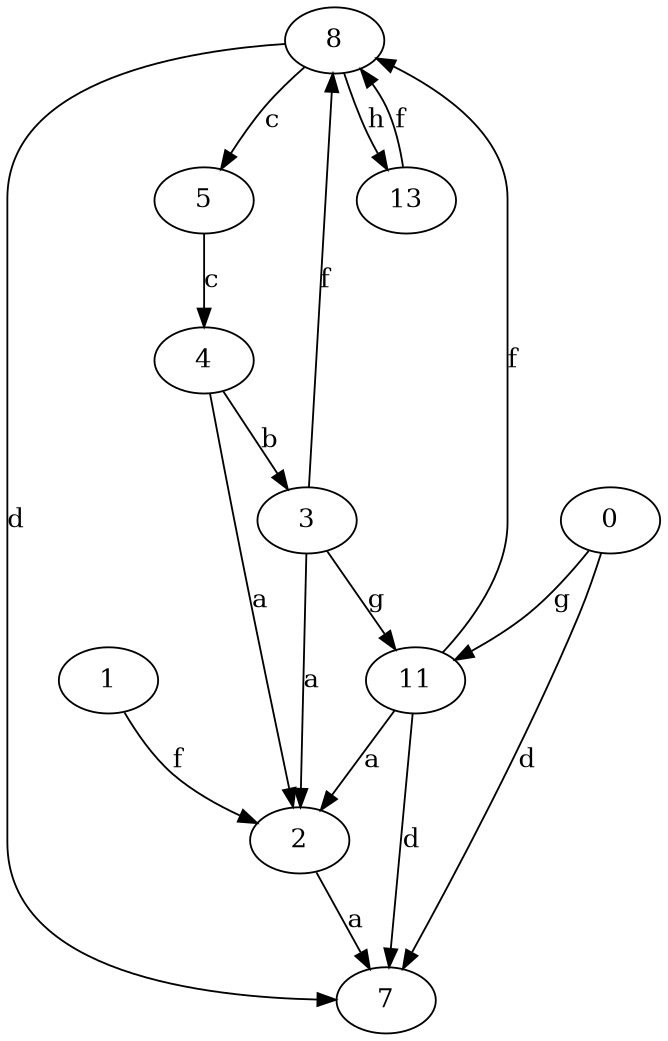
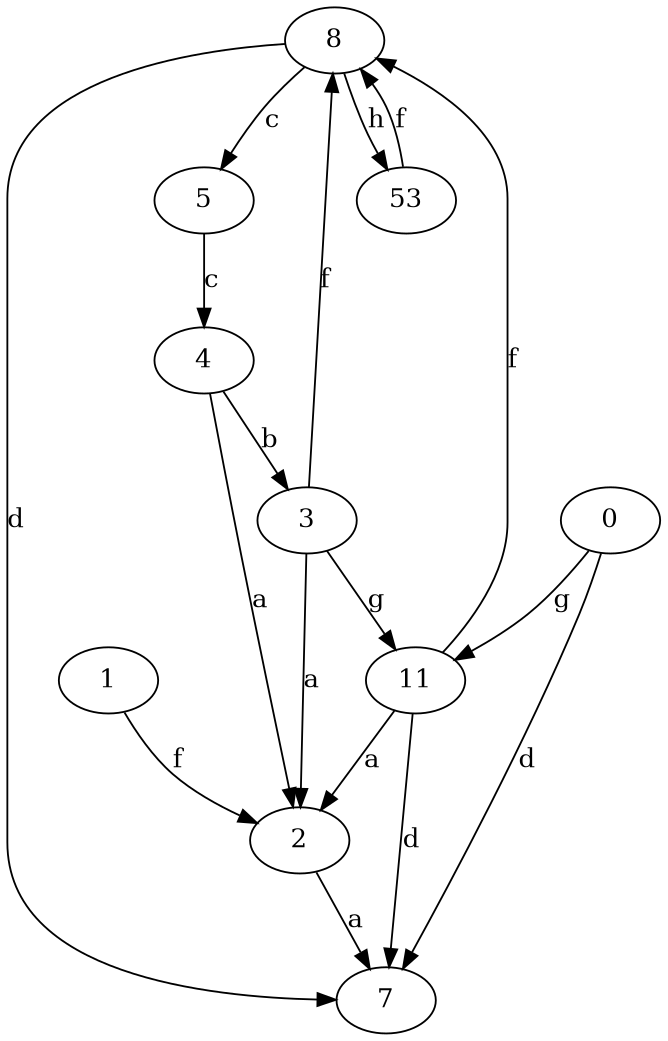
(406, 200) -> (406, 200)
